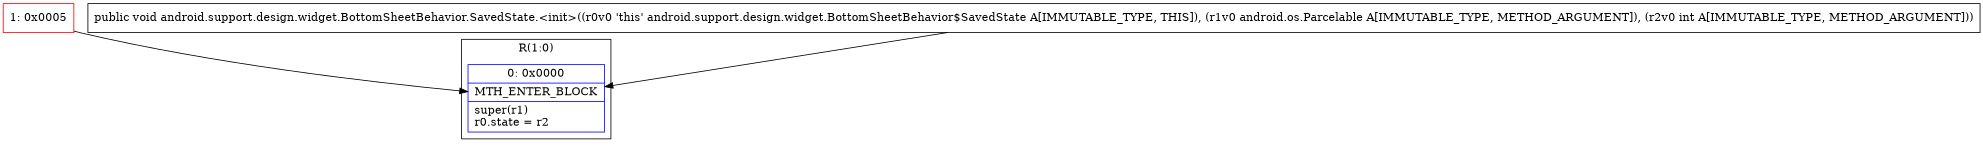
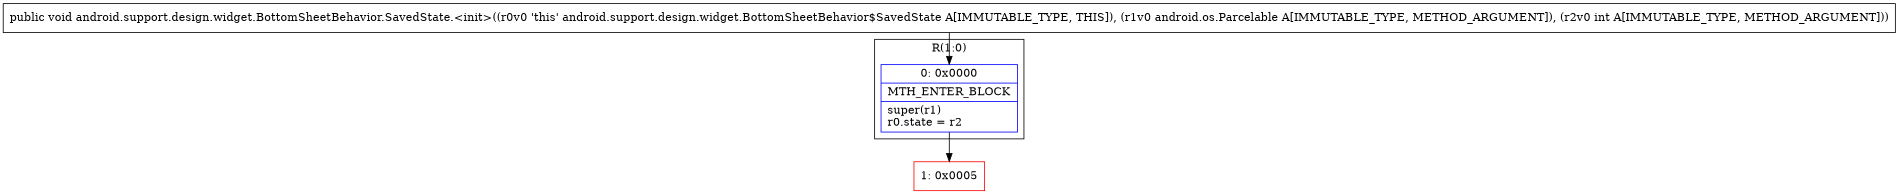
(266, 67) -> (949, 144)
